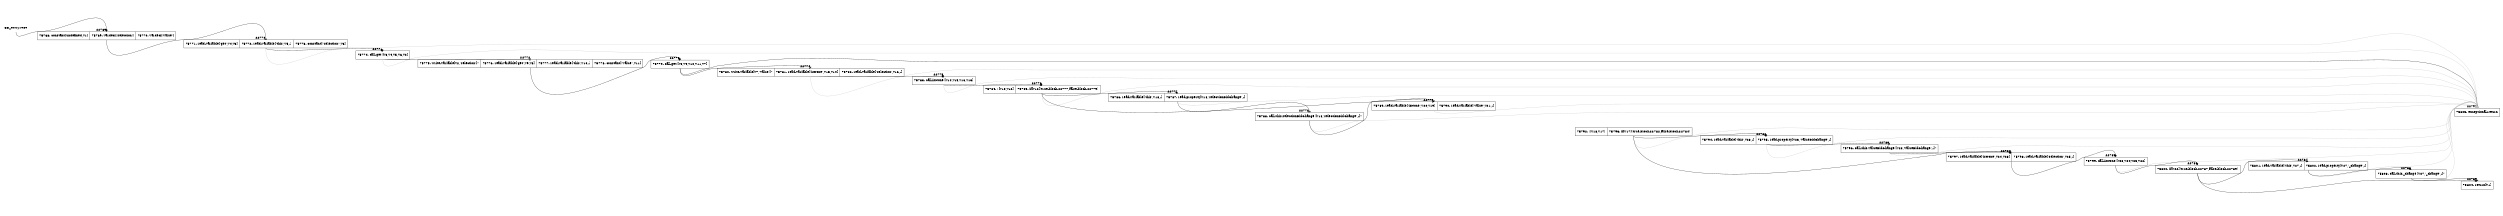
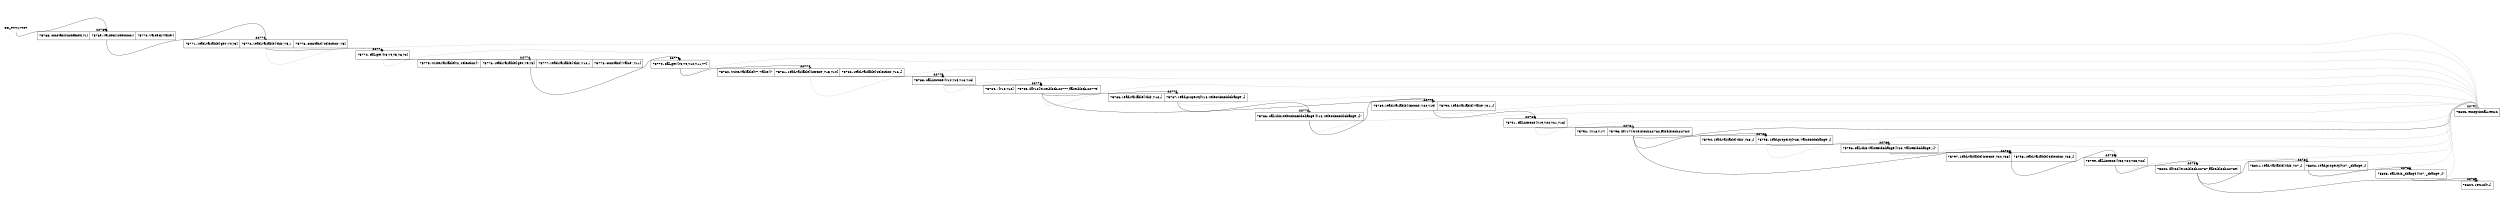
(1586, 62) -> (1586, 62)
none -> (1535, 123)
(2057, 129) -> (2057, 129)
